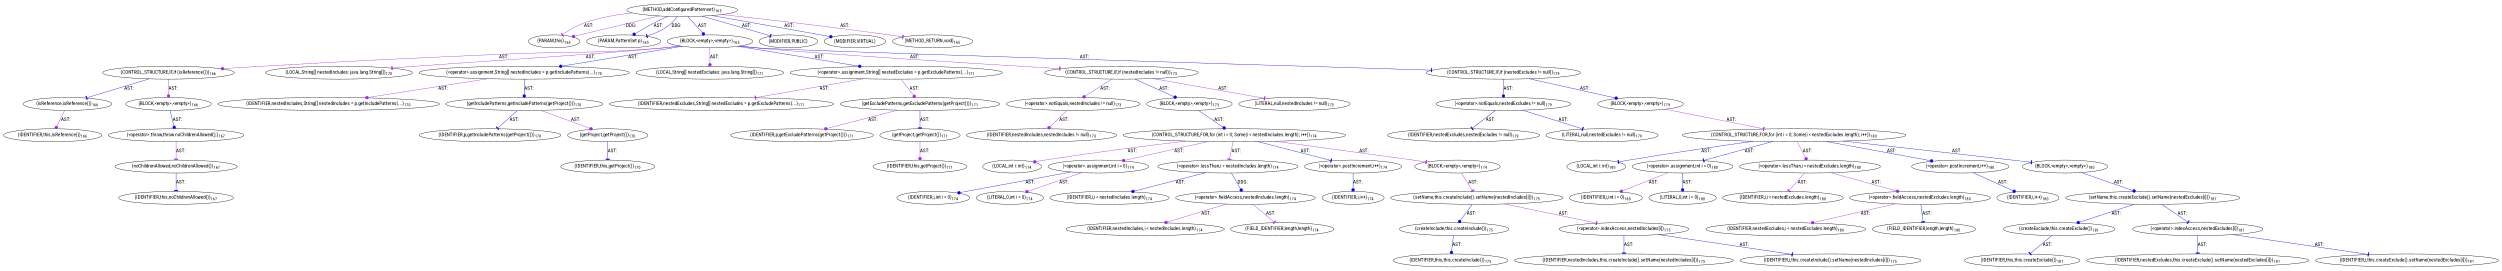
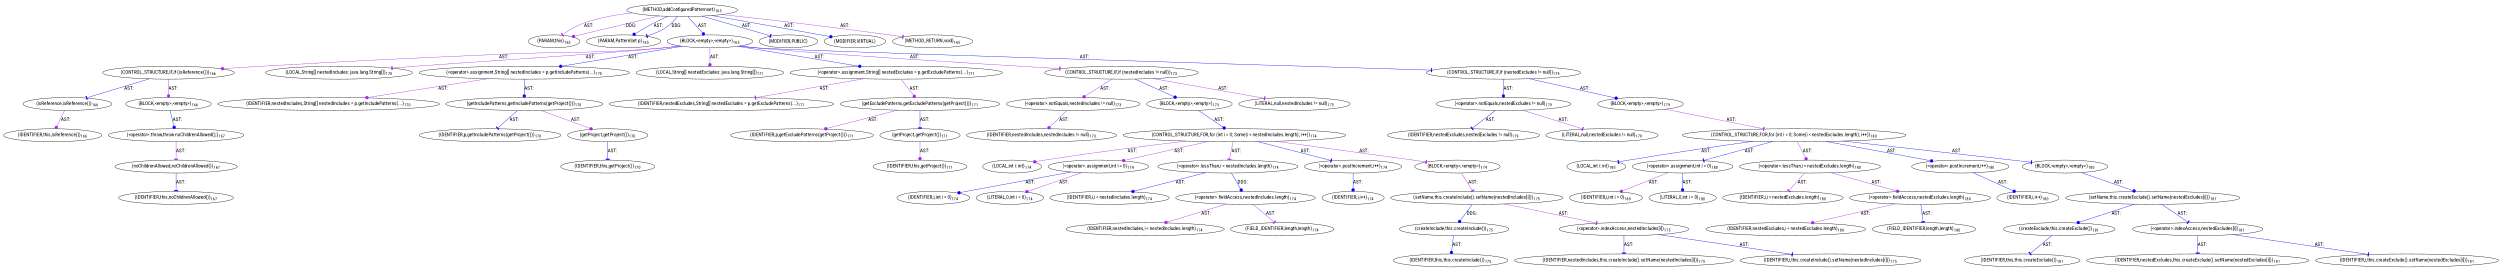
(1552, 119) -> (1552, 119)
(1472, 213) -> (1472, 213)
